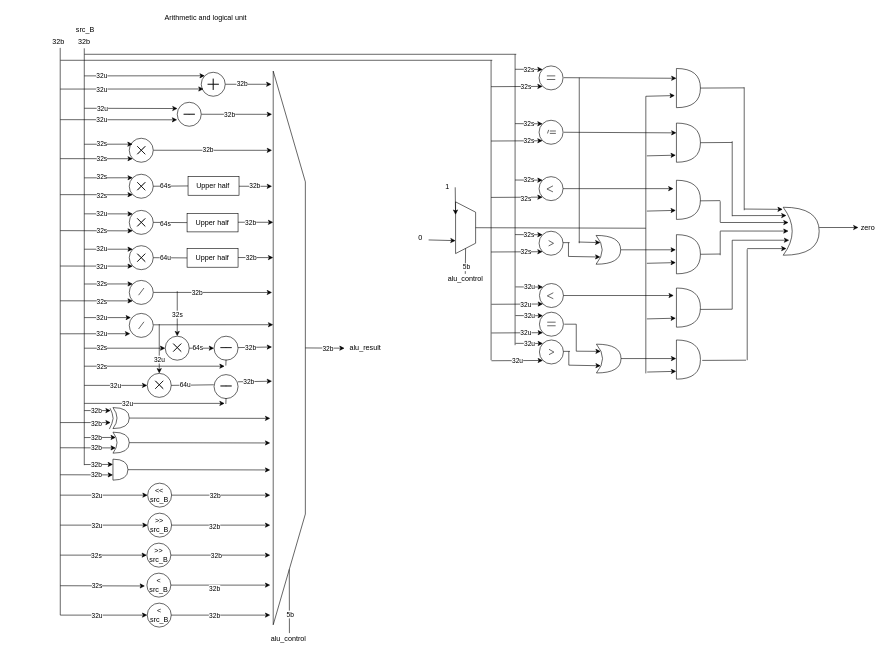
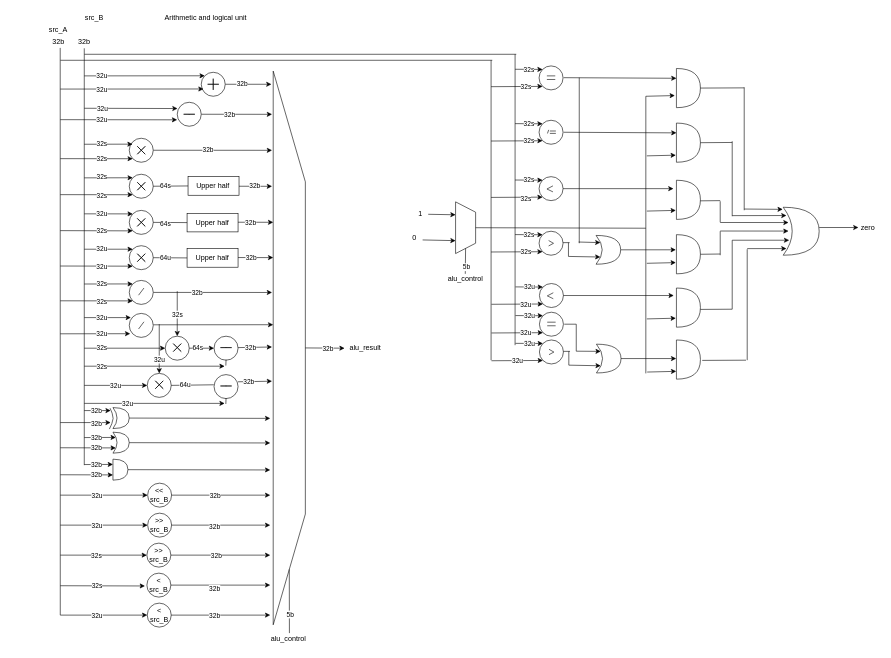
none -> (58, 30)
(85, 30) -> (94, 18)
(447, 187) -> (420, 214)
(420, 238) -> (414, 238)
